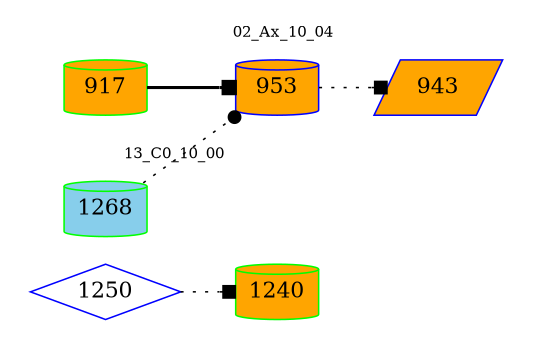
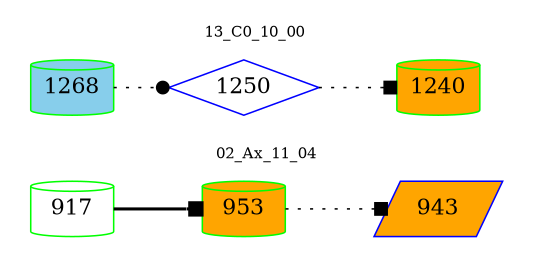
(283, 33) -> (267, 154)
(106, 88) -> (72, 209)
(277, 88) -> (244, 209)
(186, 152) -> (135, 88)
